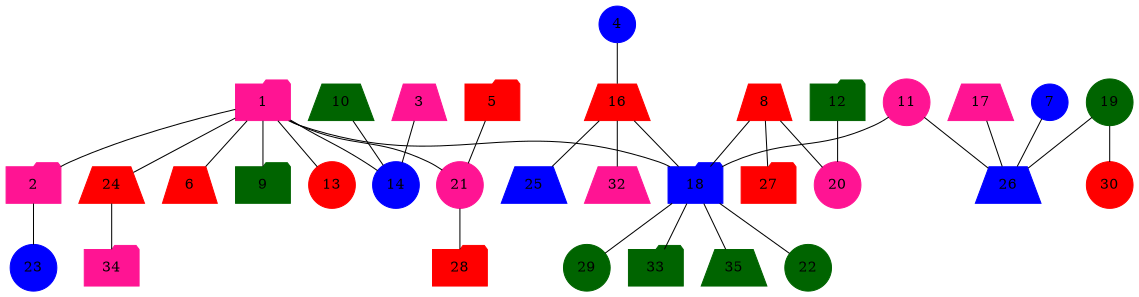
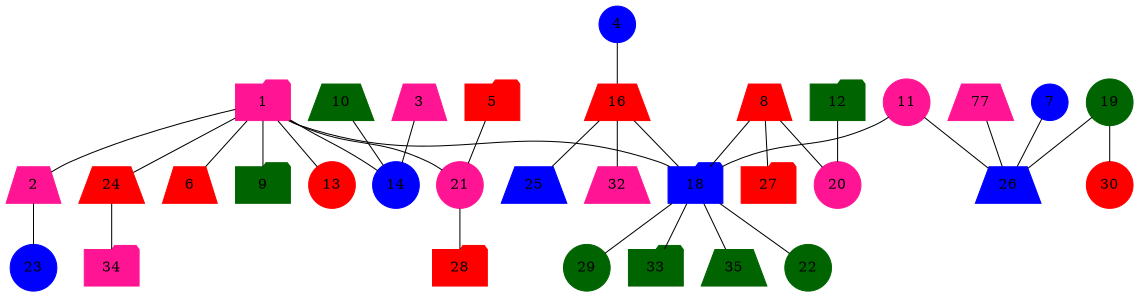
(981, 102) -> (981, 102)
(34, 185) -> (34, 185)
